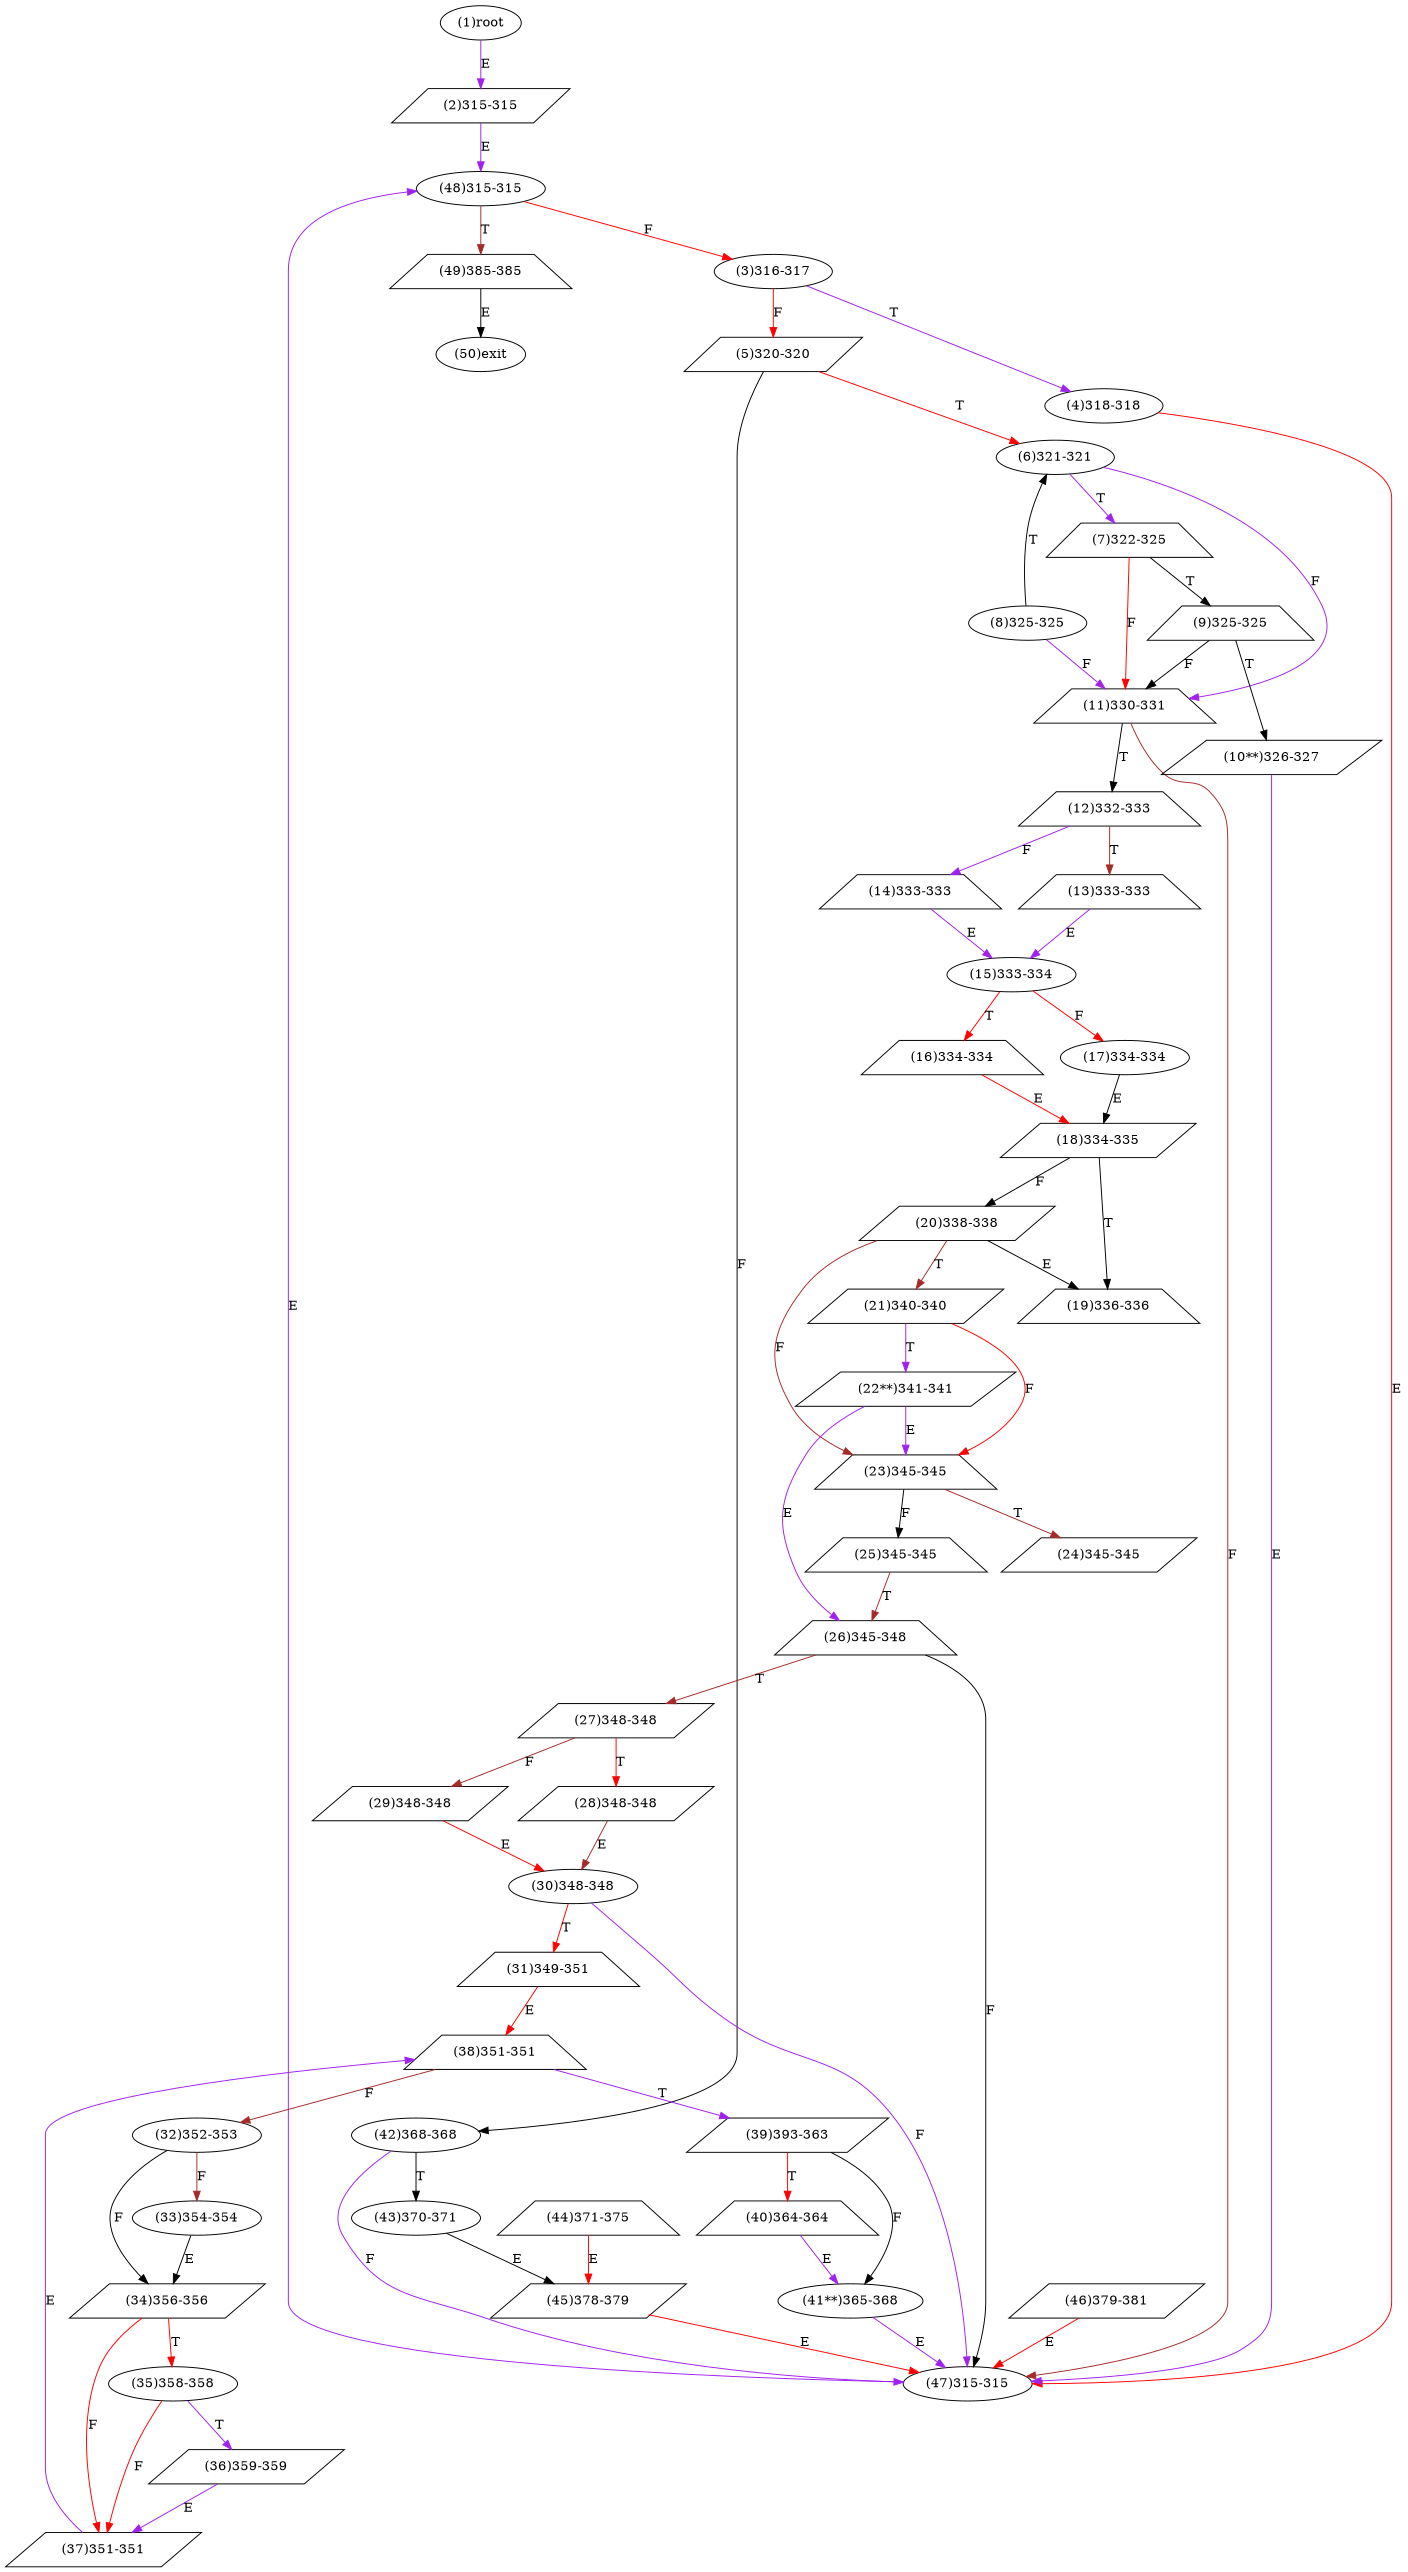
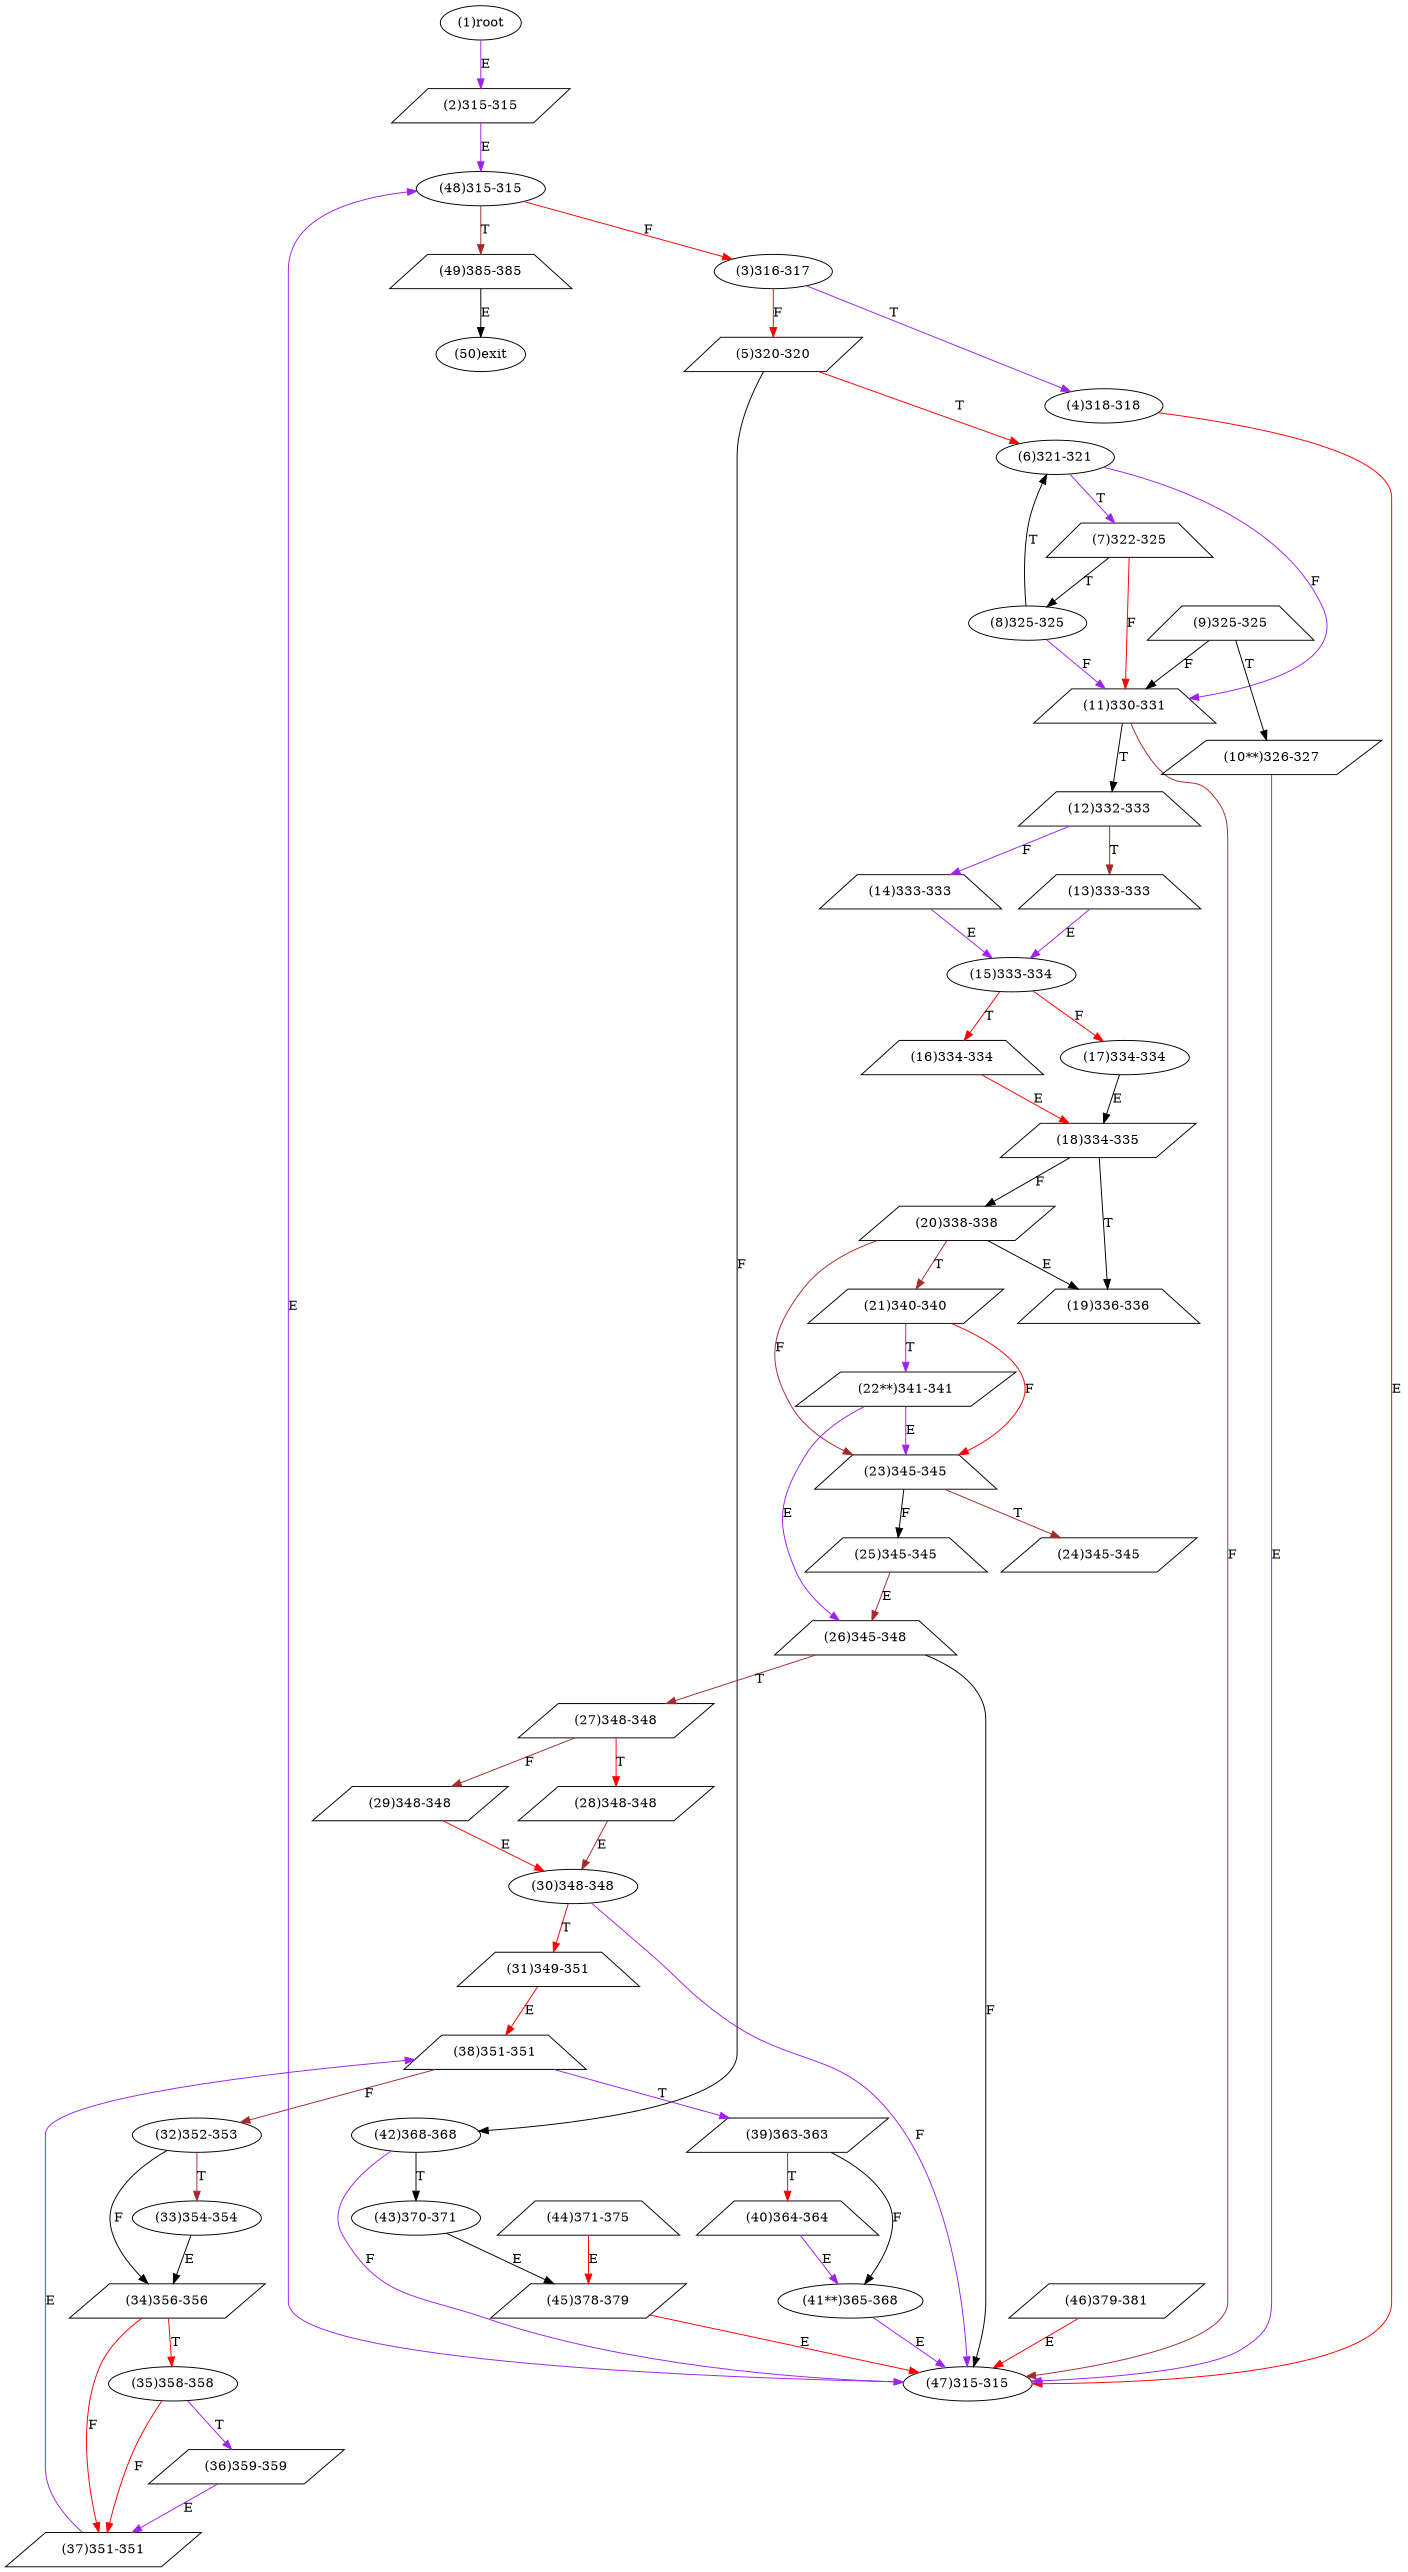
(1176, 579) -> (1082, 579)
(887, 1596) -> (887, 1596)
(788, 2135) -> (788, 2135)
(202, 2177) -> (202, 2177)
